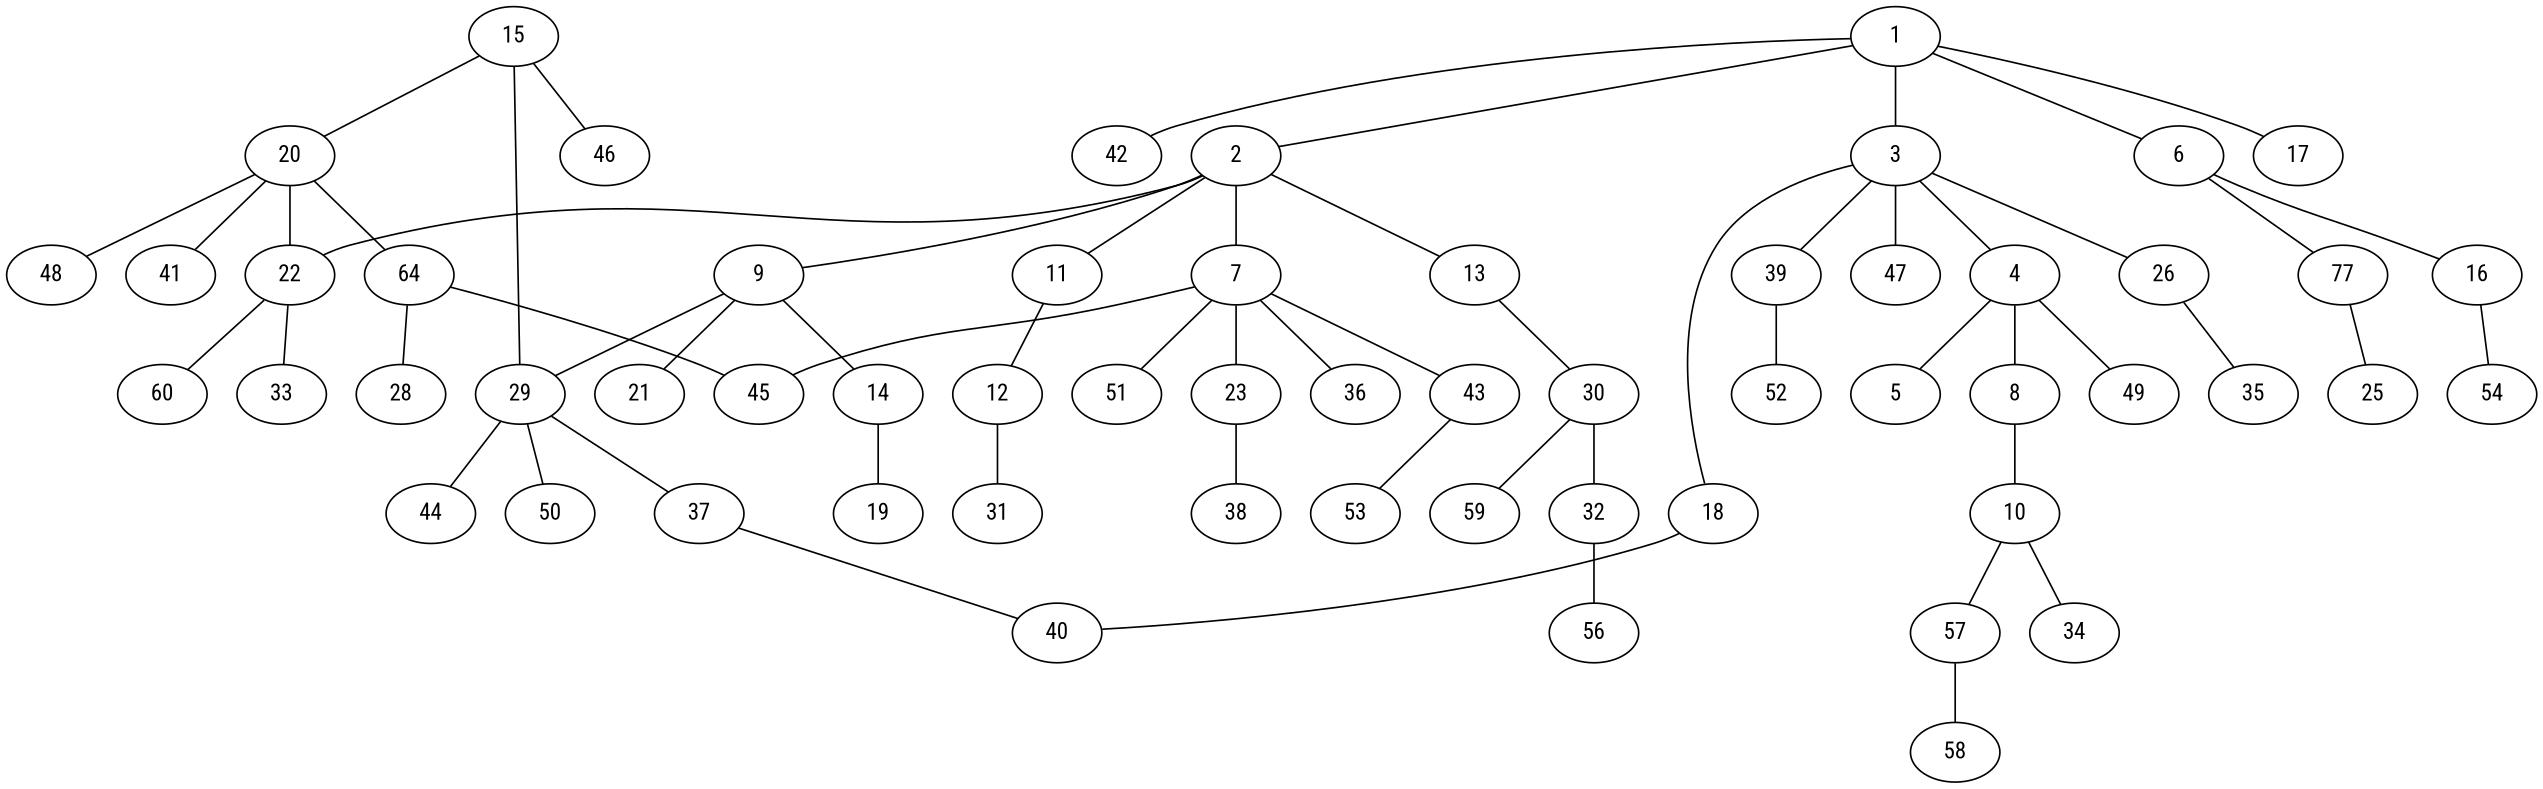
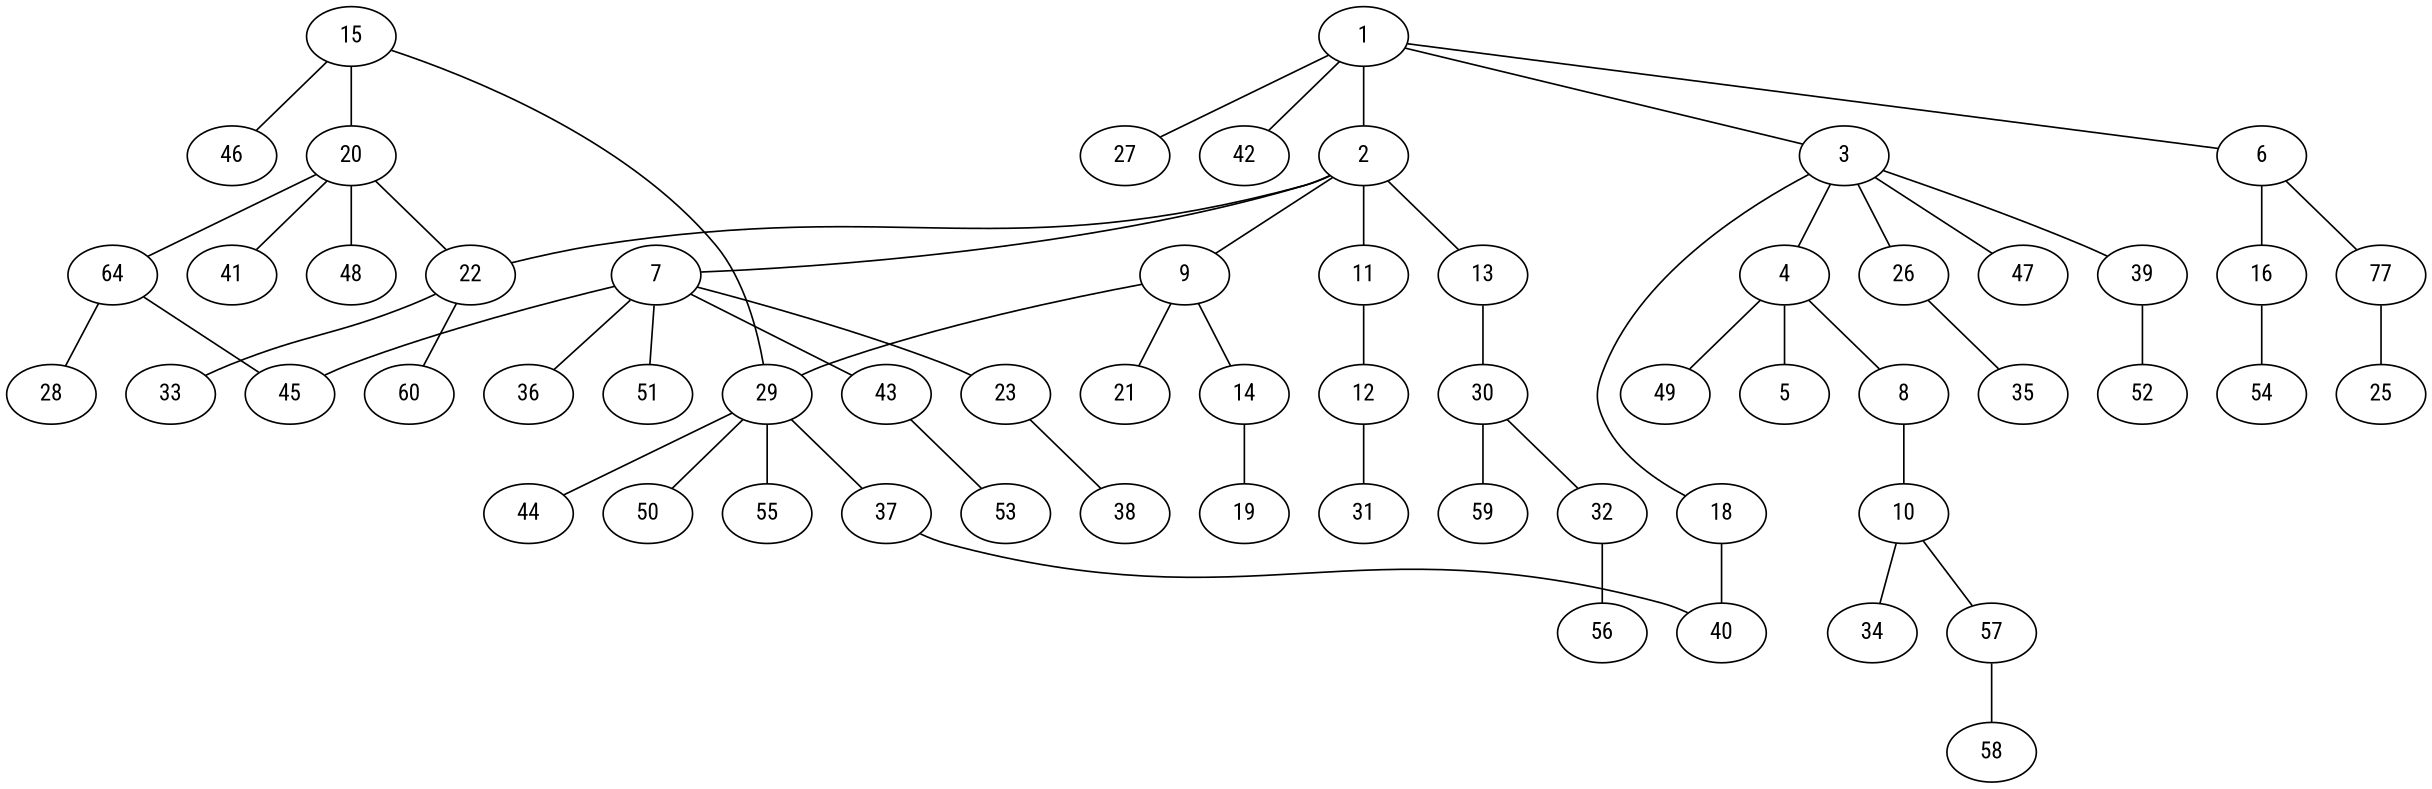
(2298, 156) -> (1125, 156)
none -> (767, 514)
